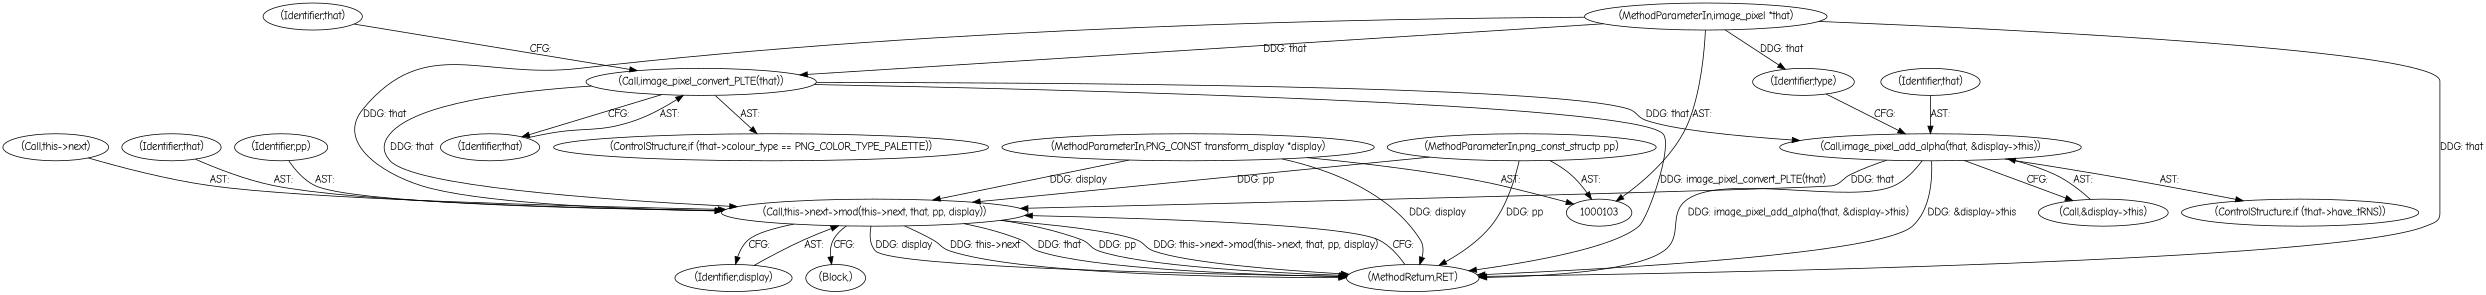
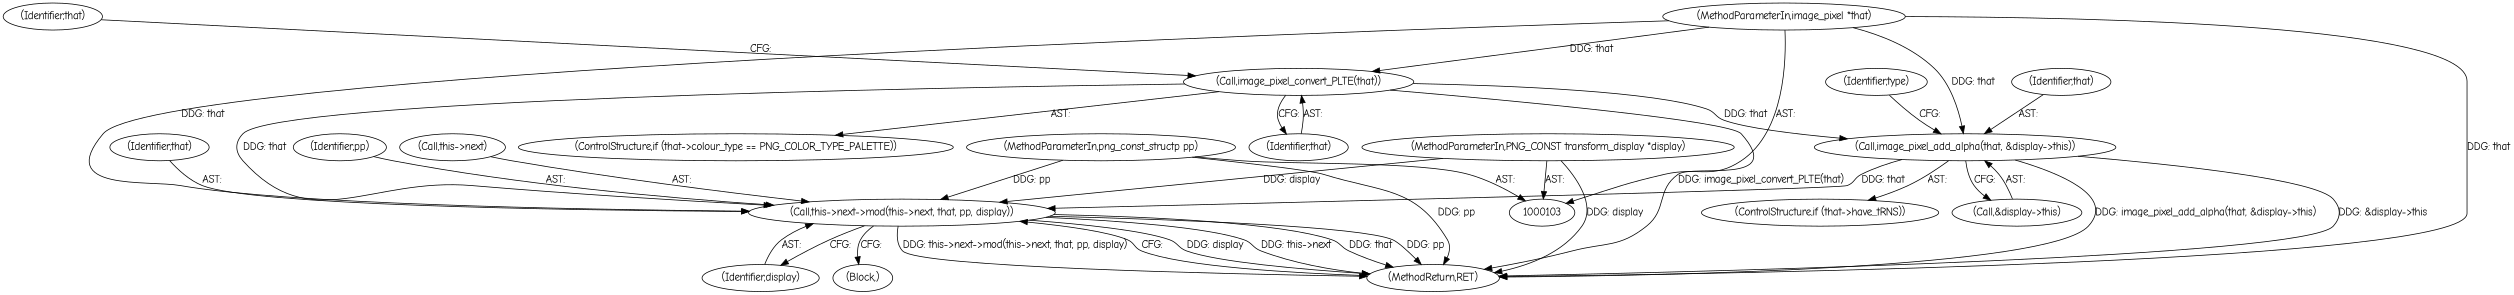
(1752, 47) -> (1924, 60)
